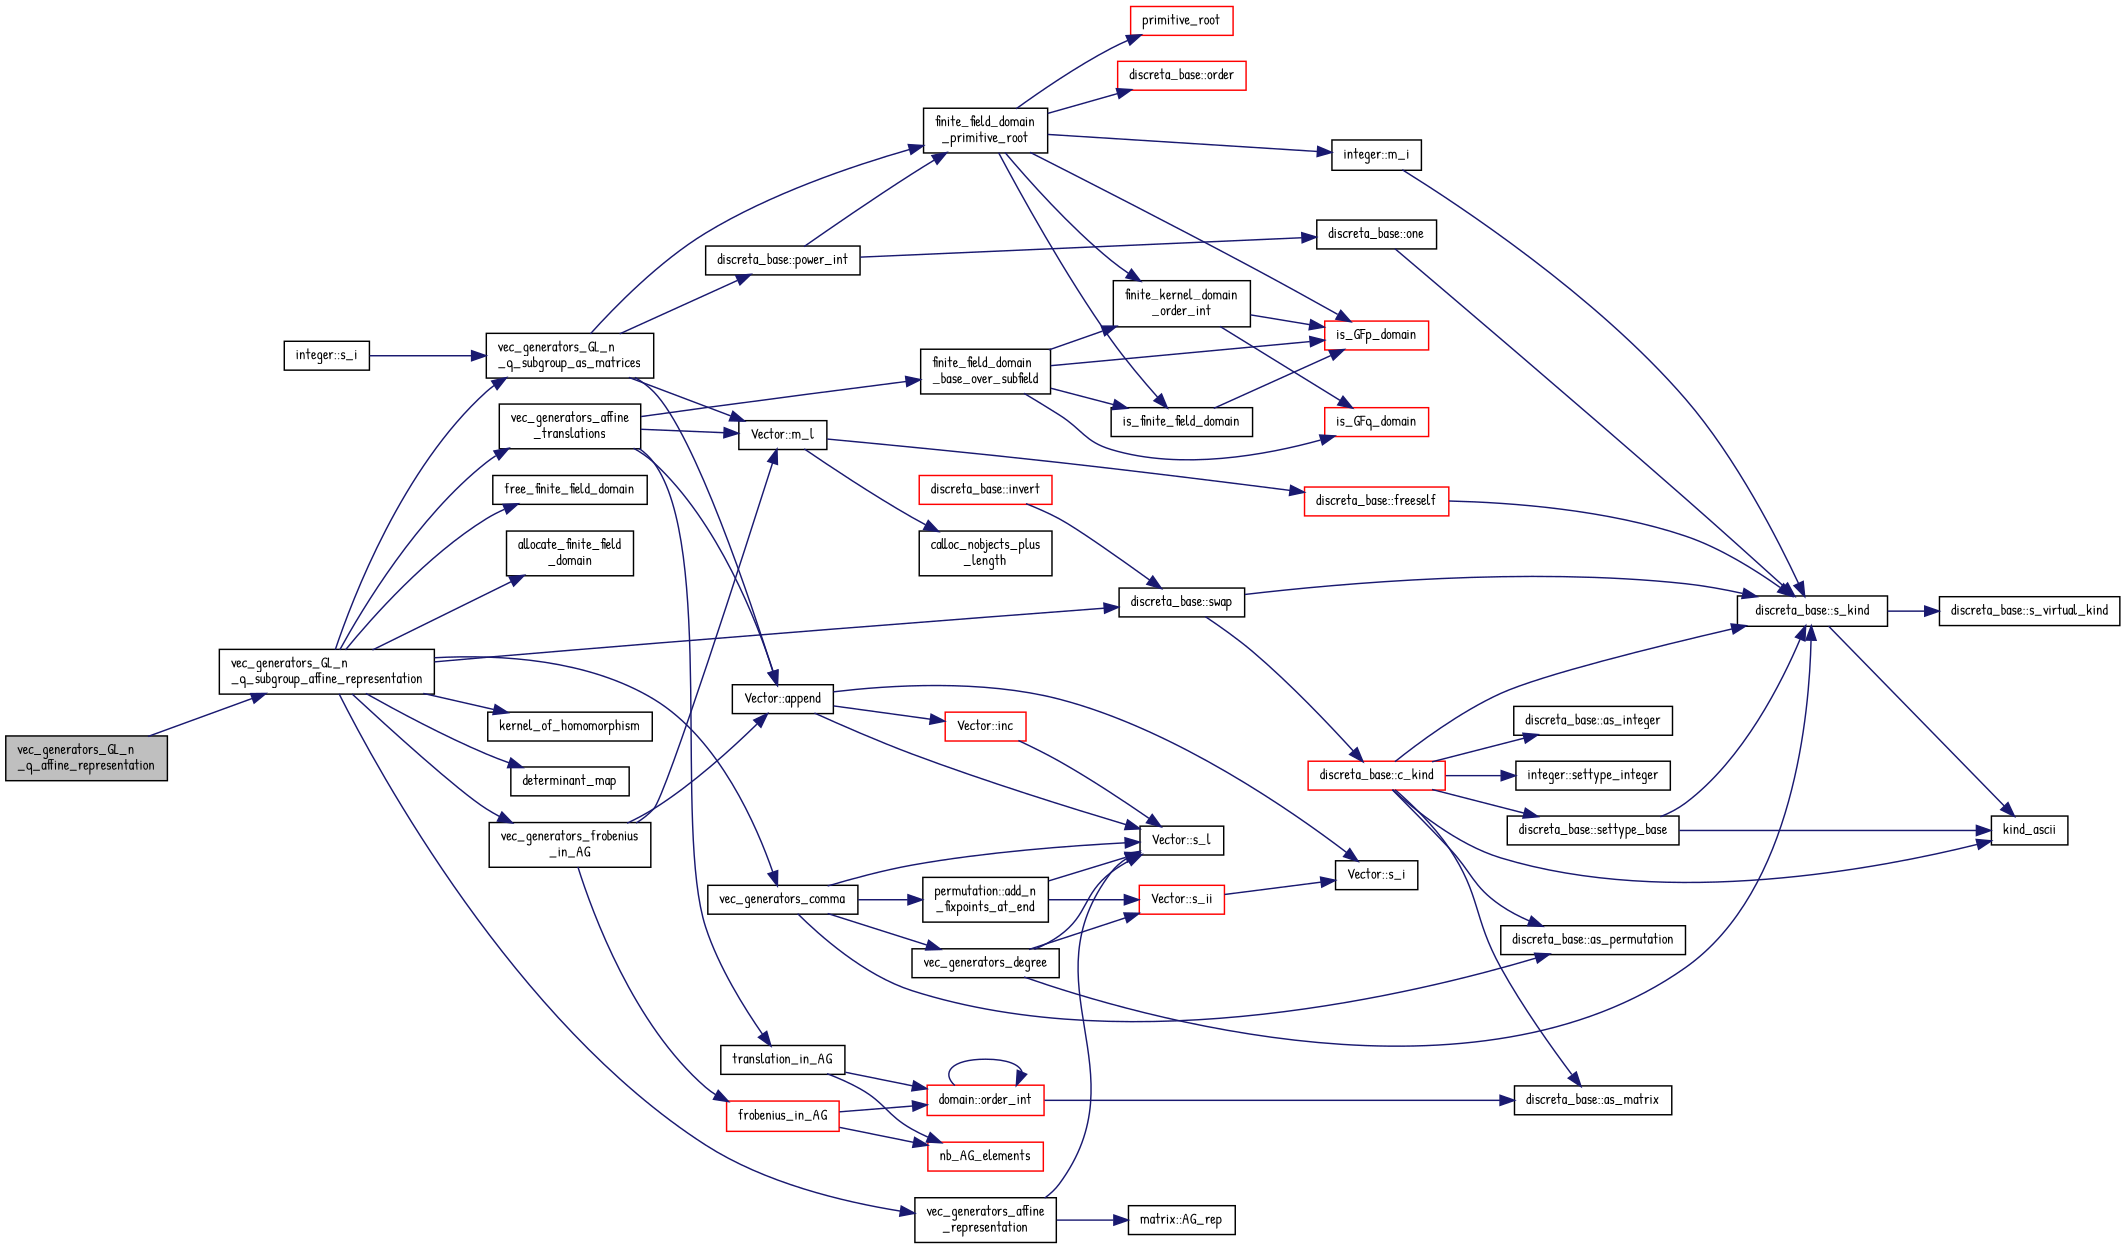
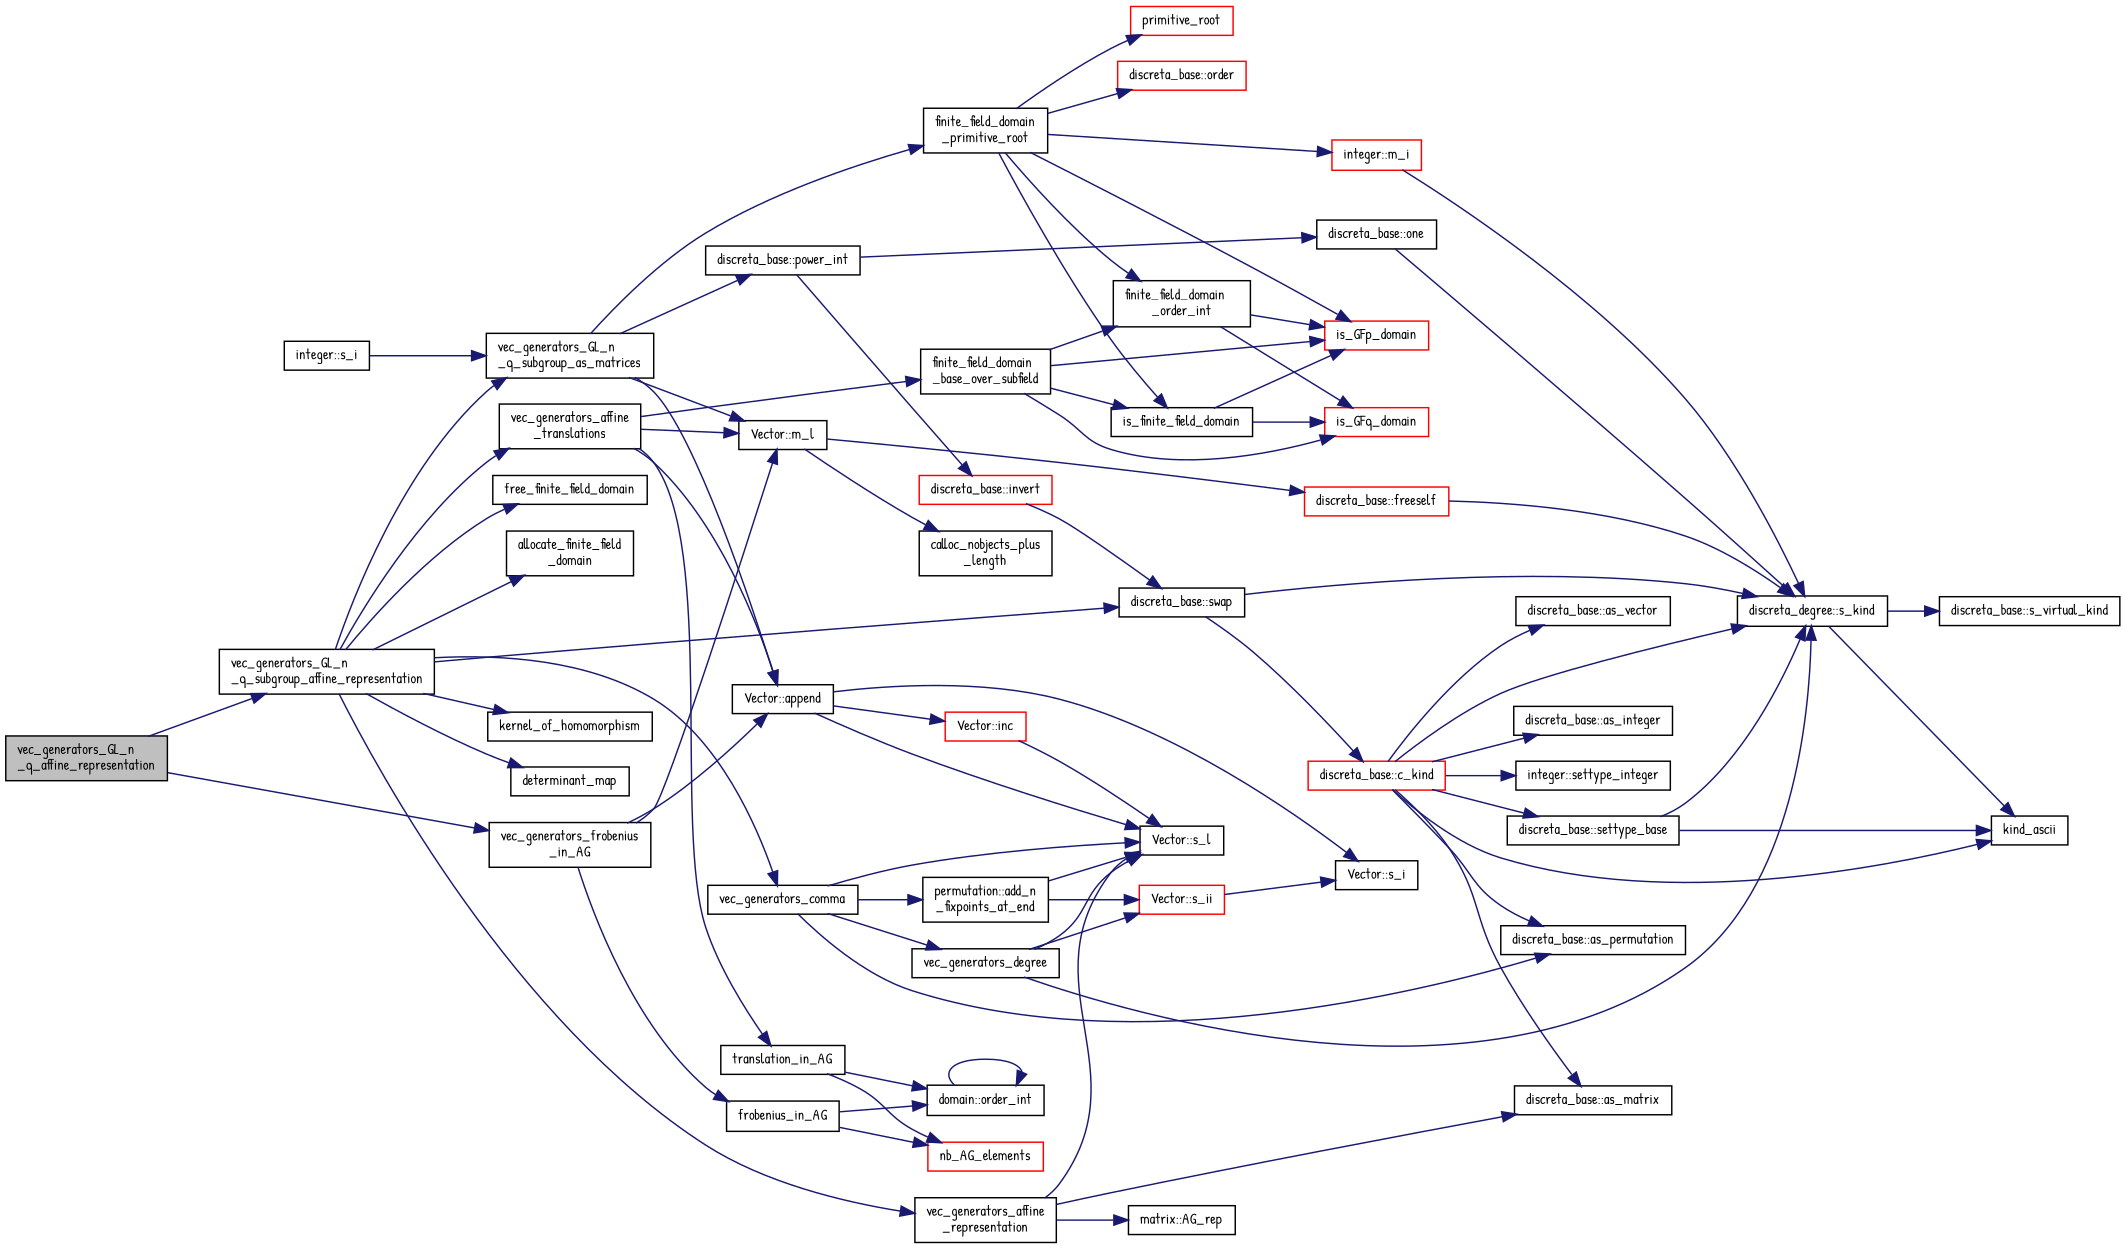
(1377, 155) -> (1377, 155)
(869, 202) -> (879, 370)
(1182, 304) -> (1182, 304)
none -> (1281, 422)
none -> (1593, 611)
(1812, 611) -> (1812, 611)
(423, 758) -> (321, 800)
(986, 1100) -> (986, 1100)
(1272, 1100) -> (1279, 1159)
(783, 1116) -> (783, 1116)
